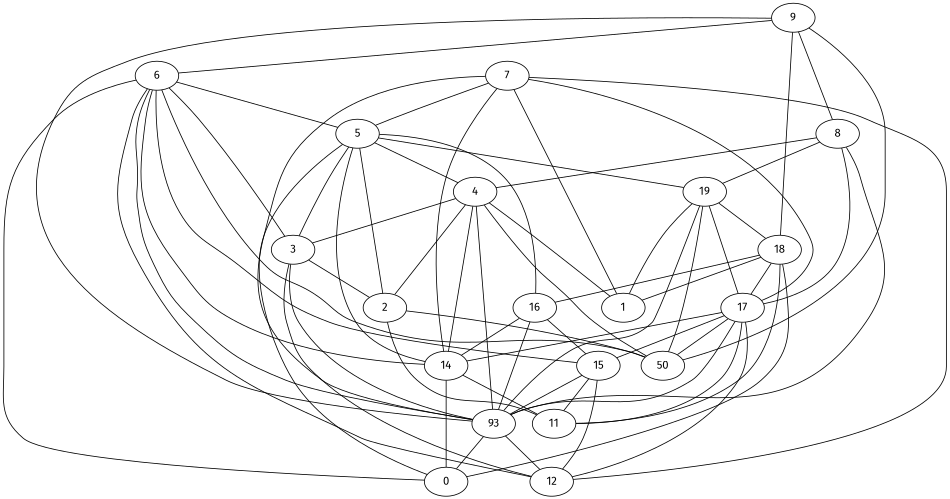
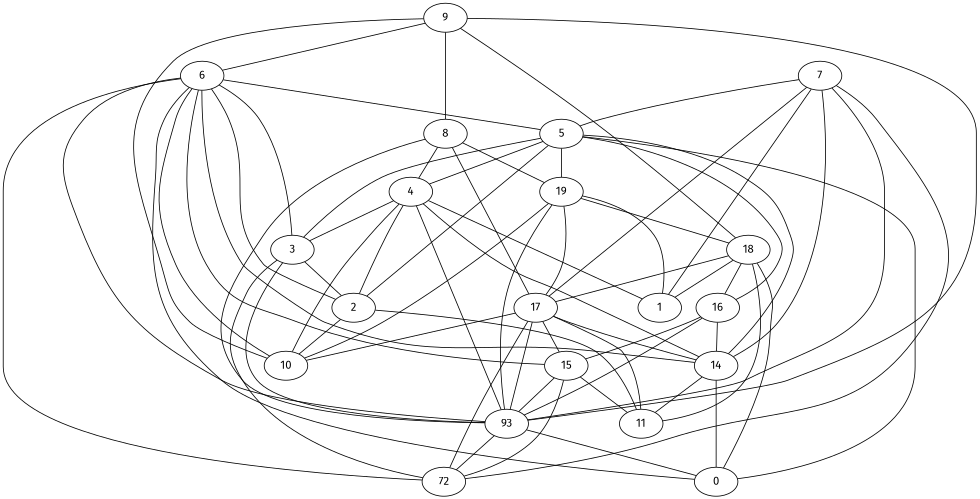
none -> (242, 216)
(663, 366) -> (286, 366)
(552, 482) -> (444, 482)
